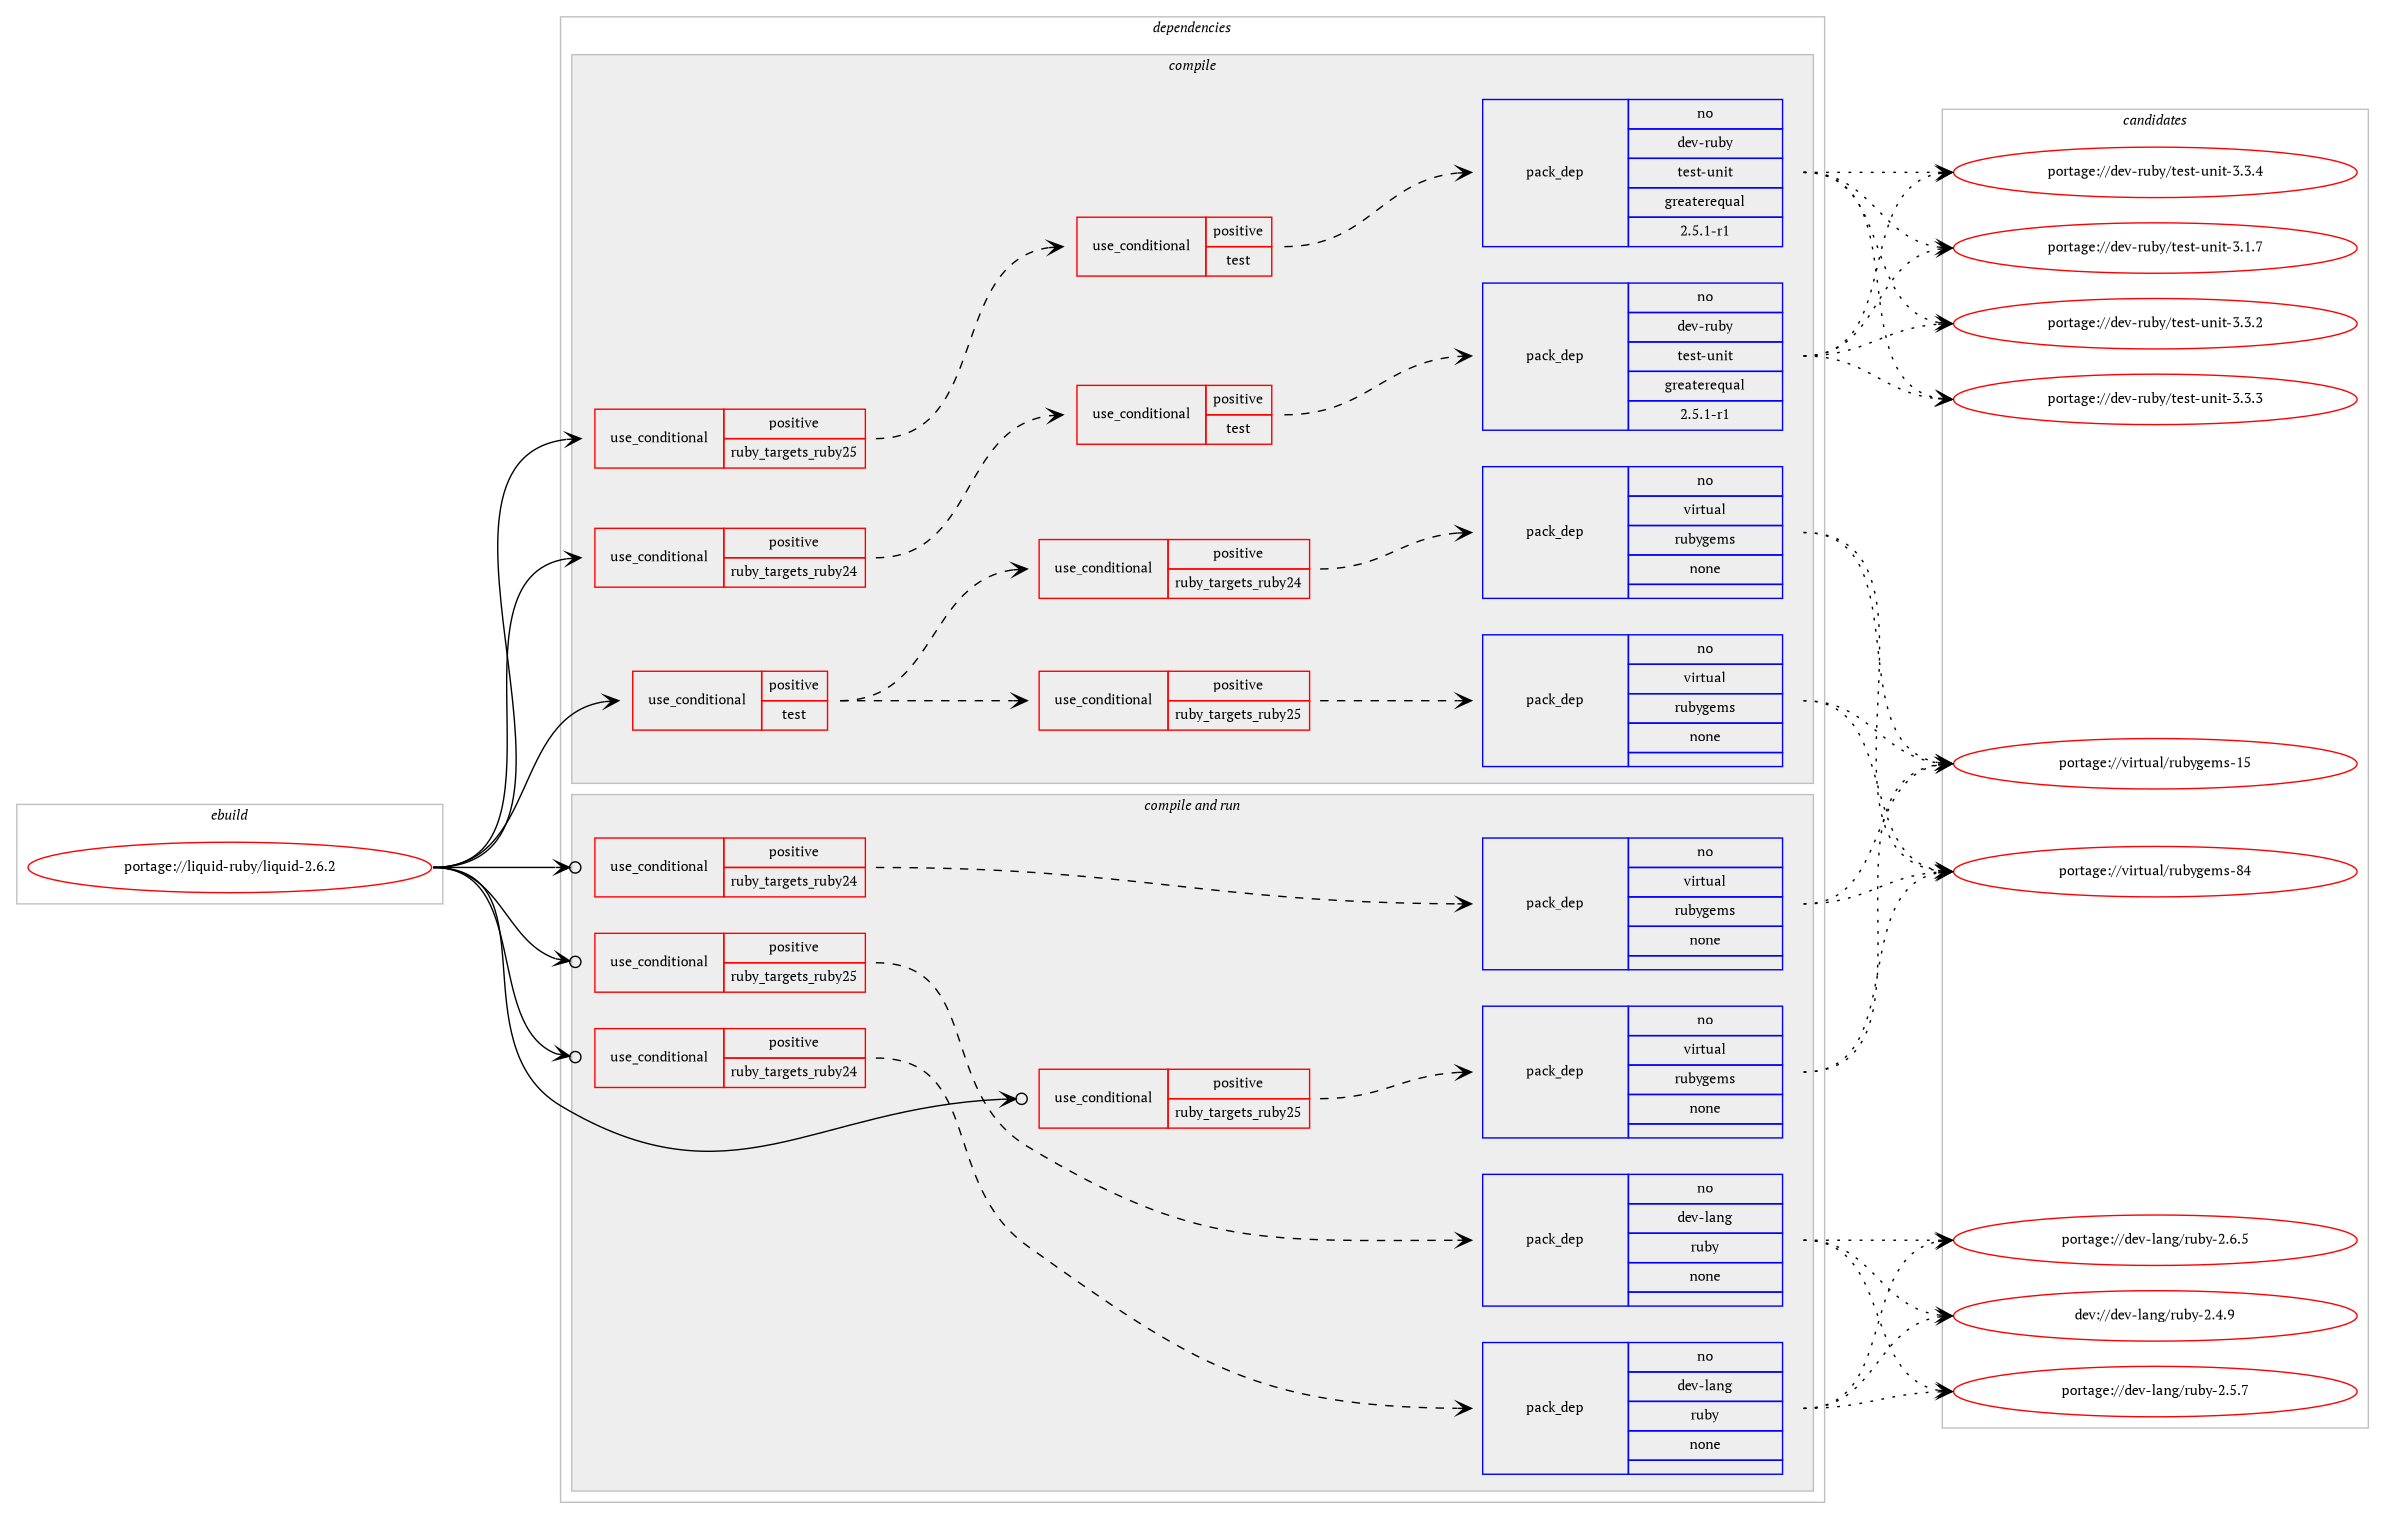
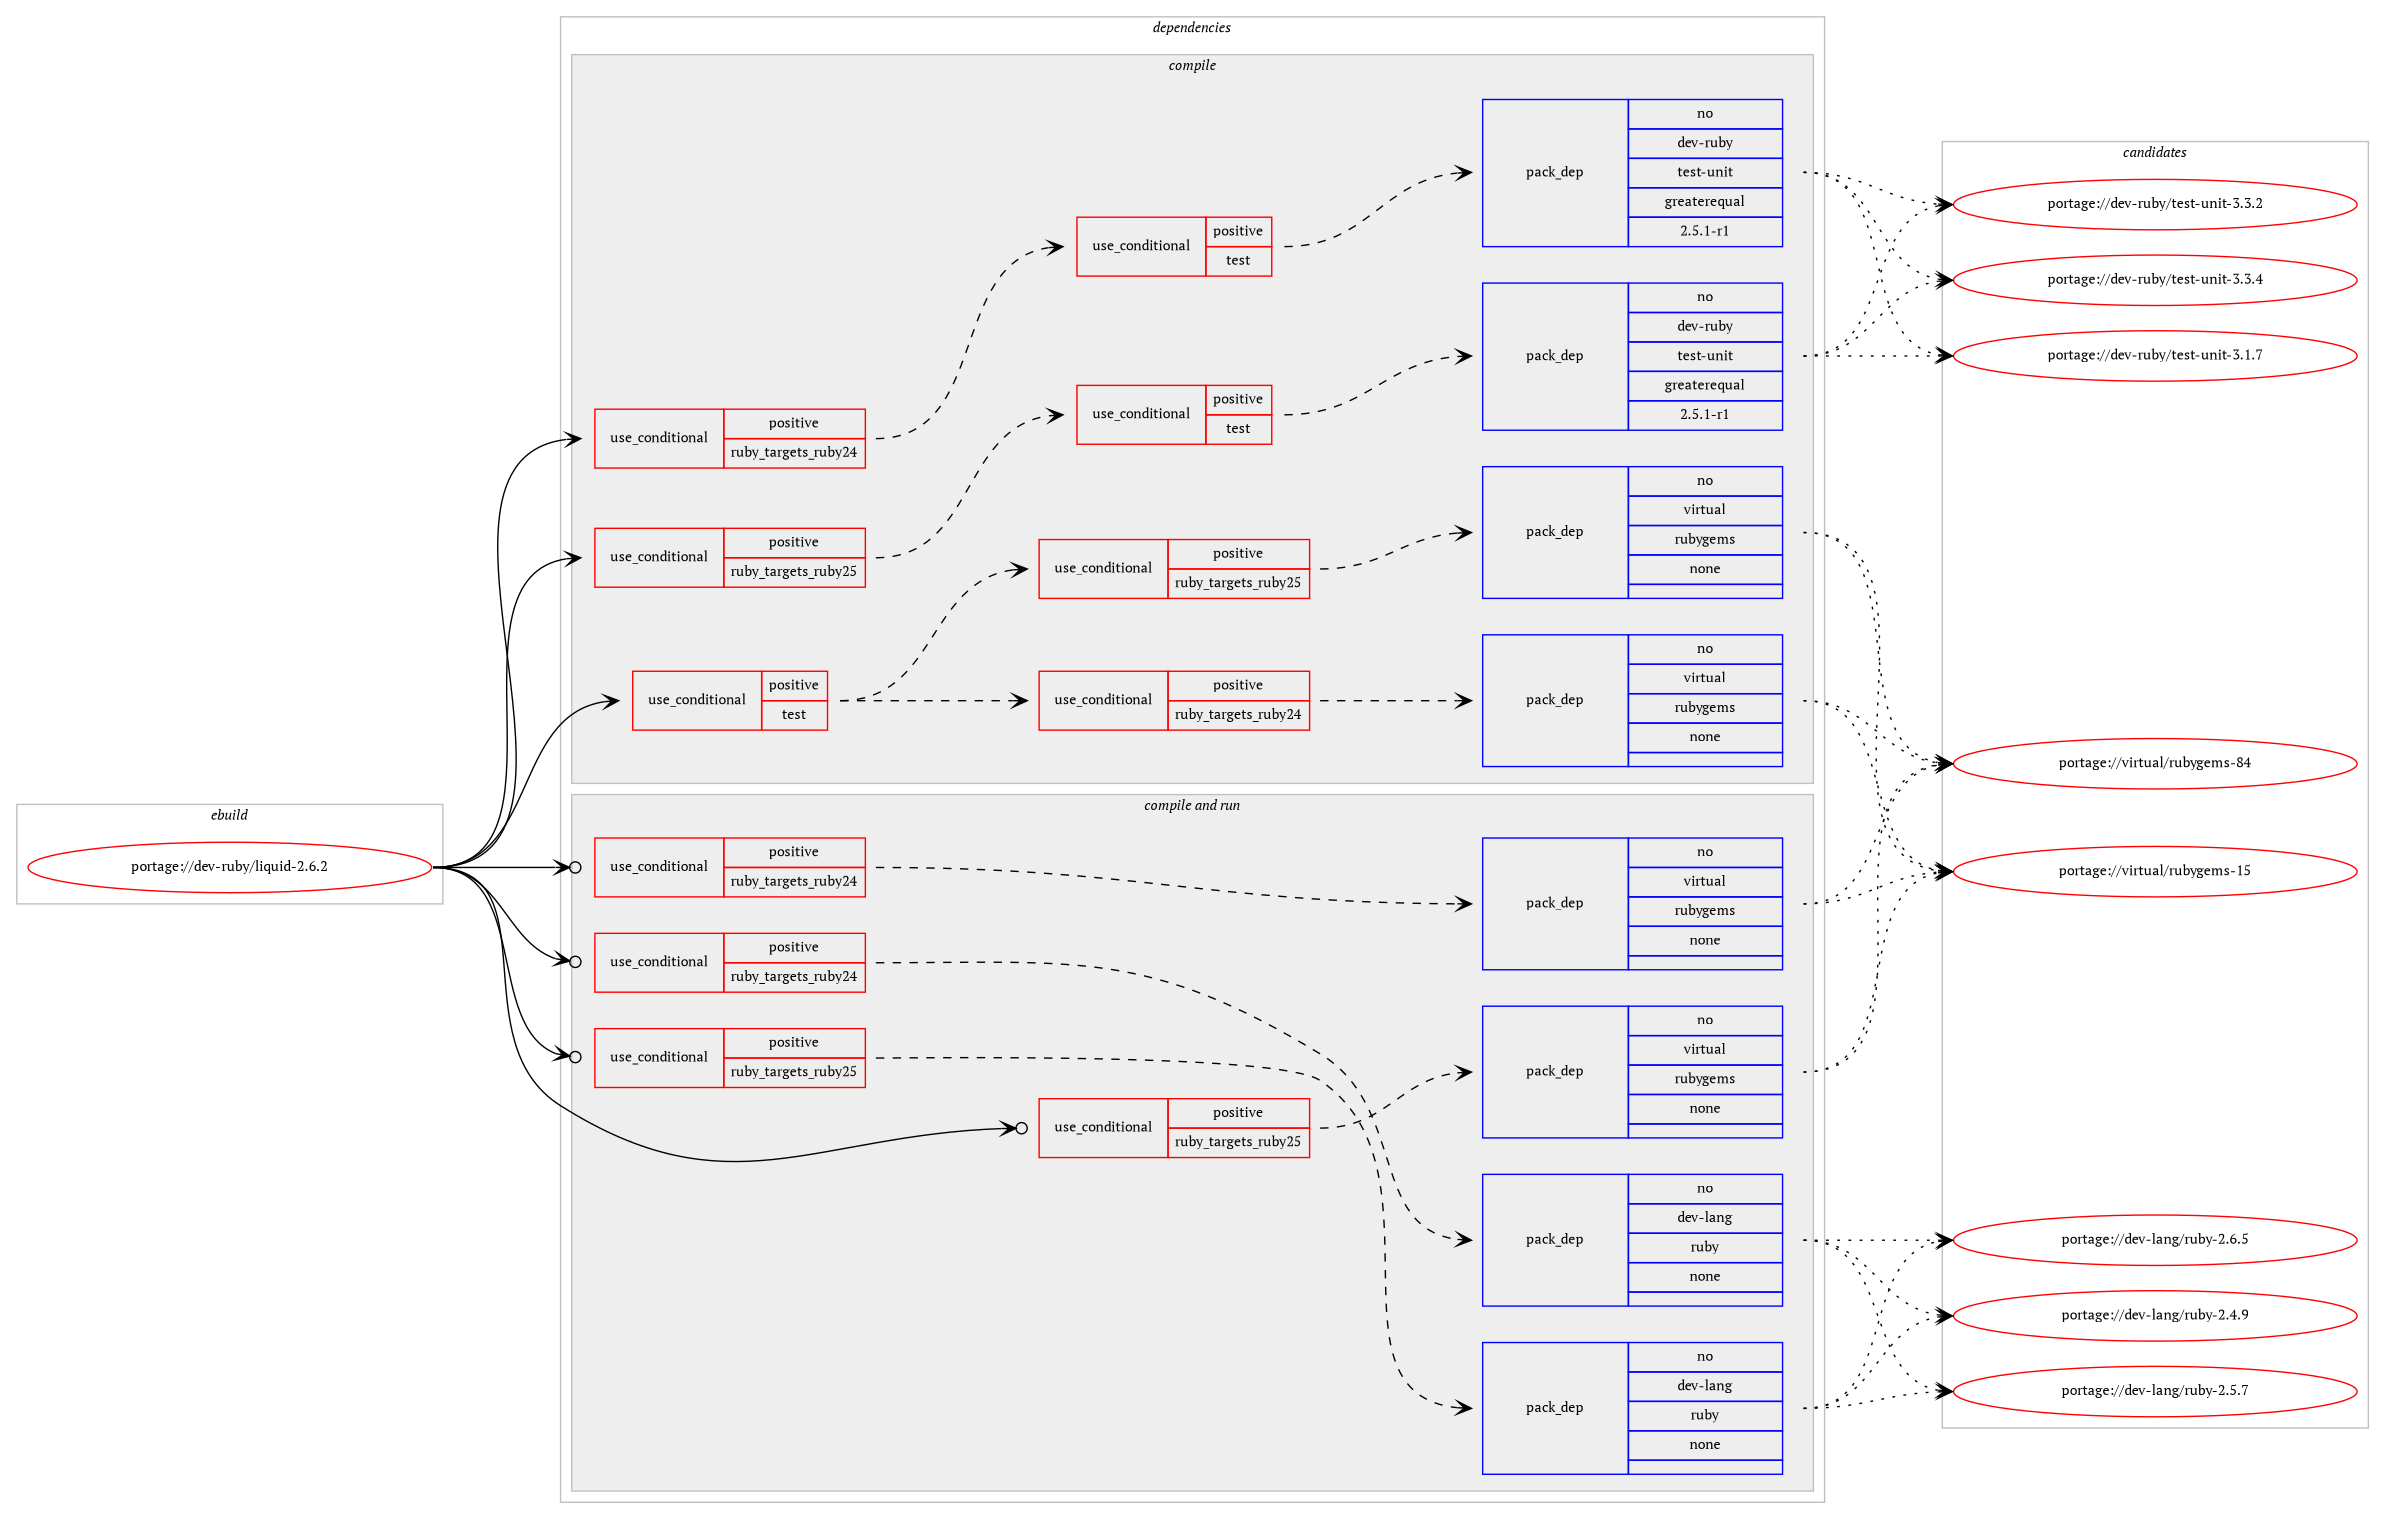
(2155, 399) -> none
(230, 867) -> (230, 867)
(2155, 1316) -> (2155, 1316)
